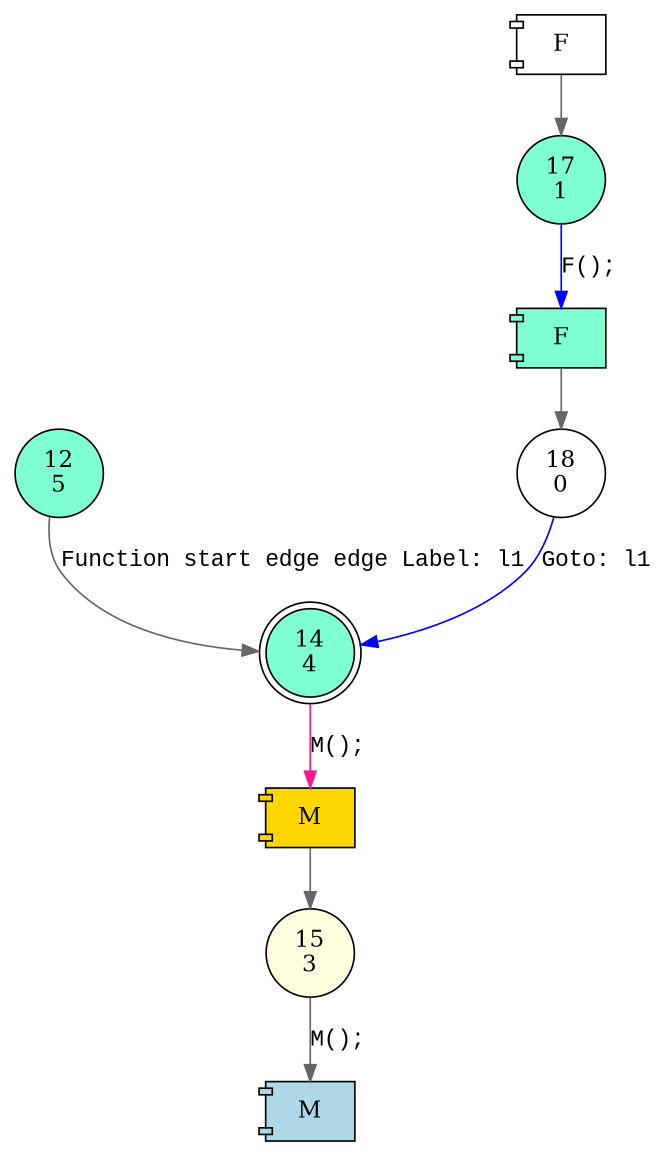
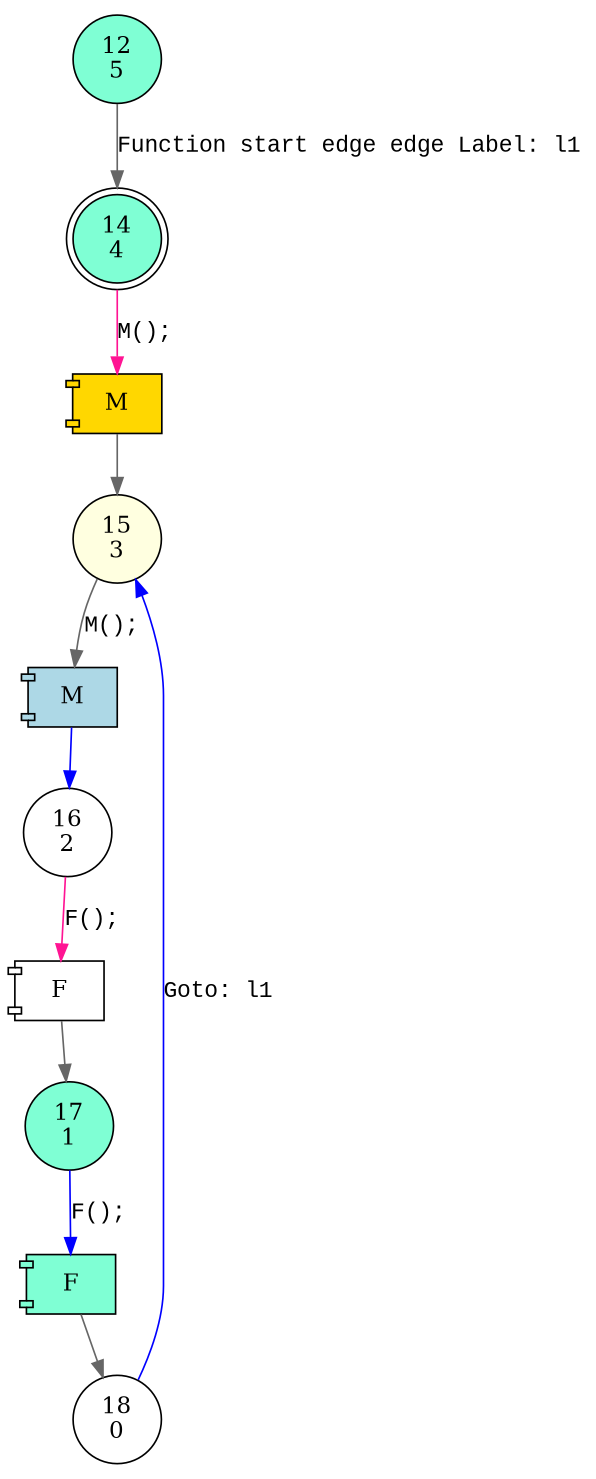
(484, 603) -> (163, 988)
none -> (68, 832)
